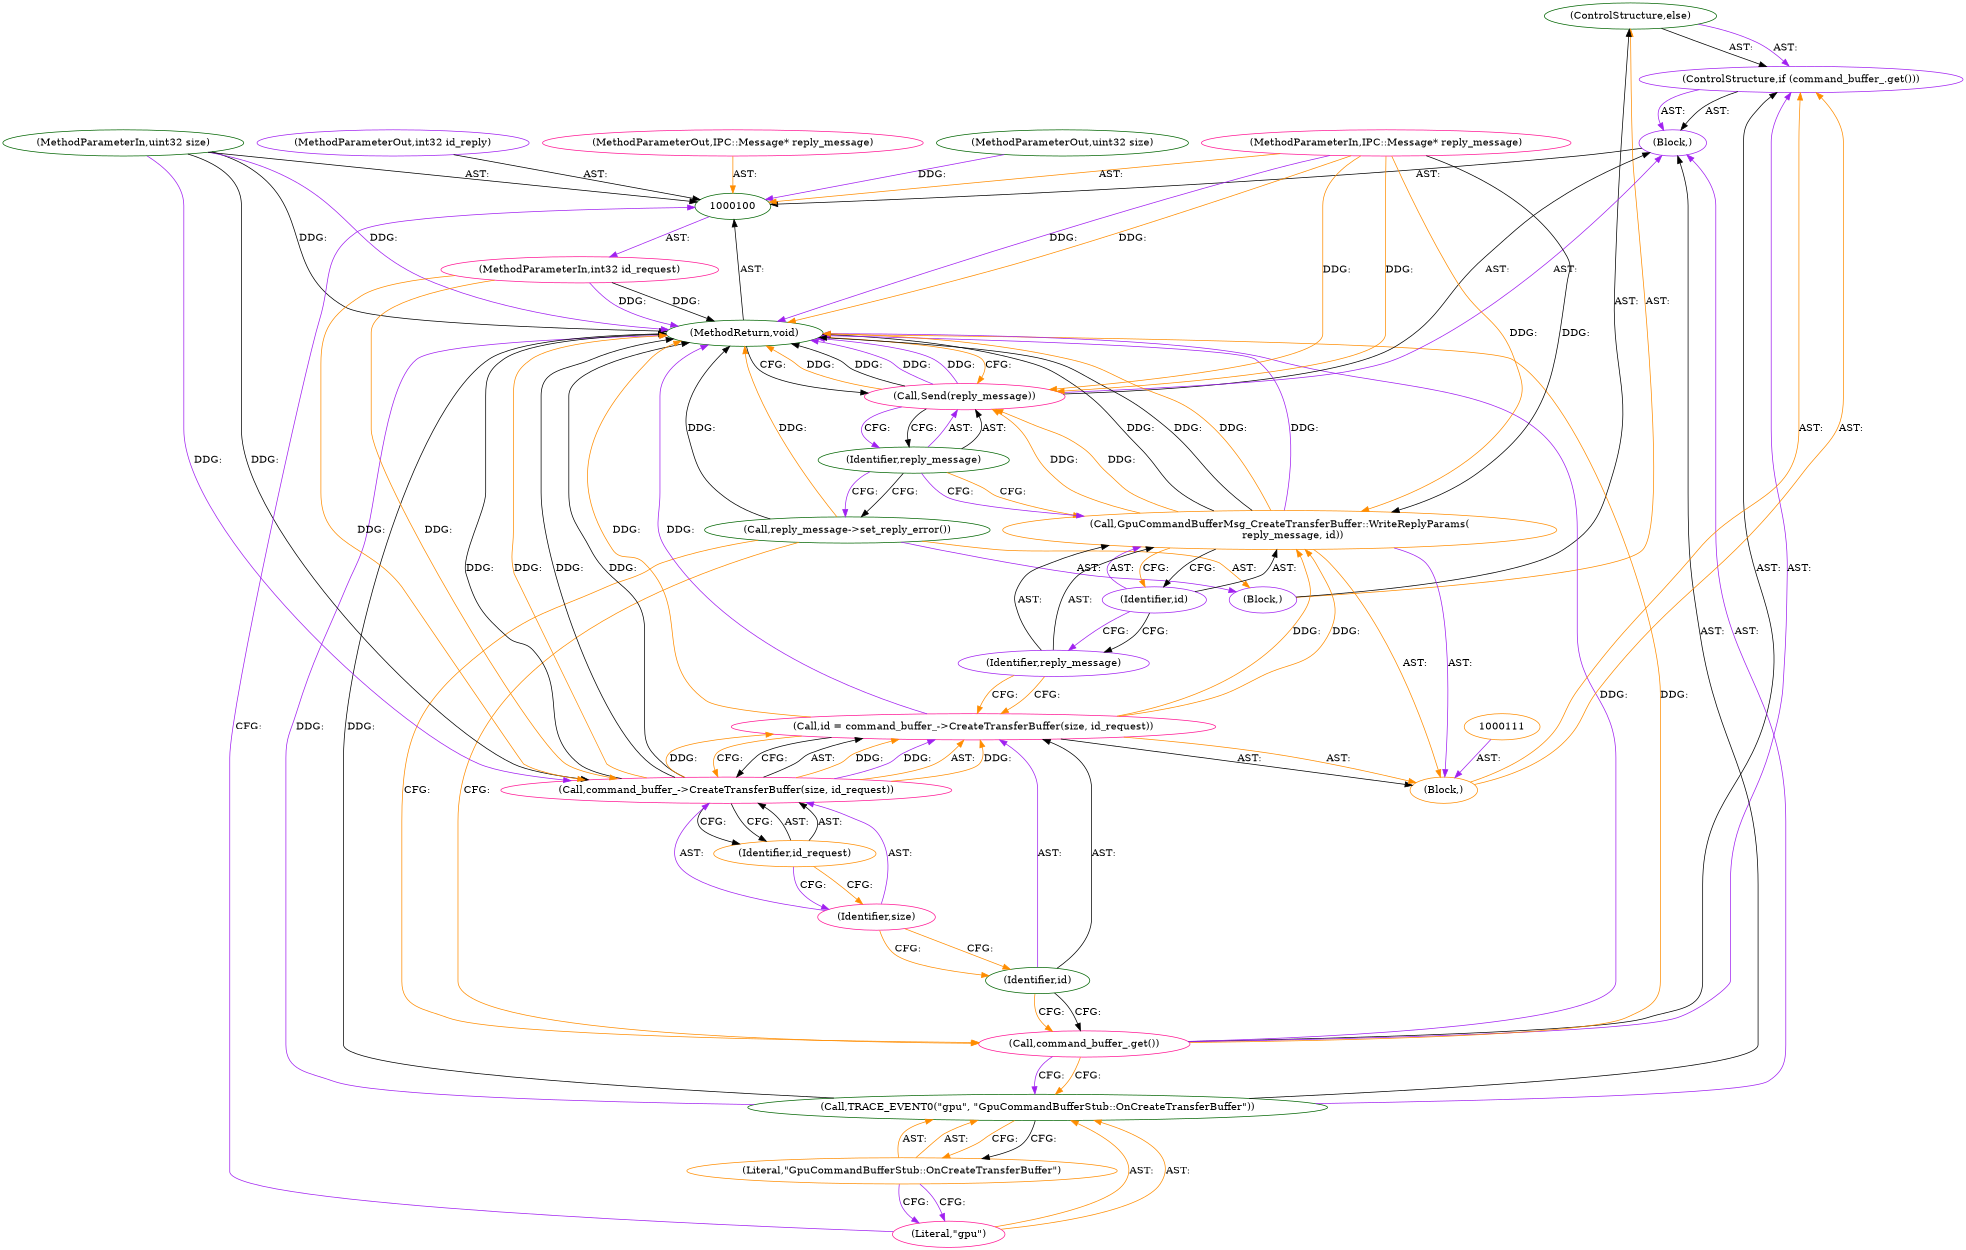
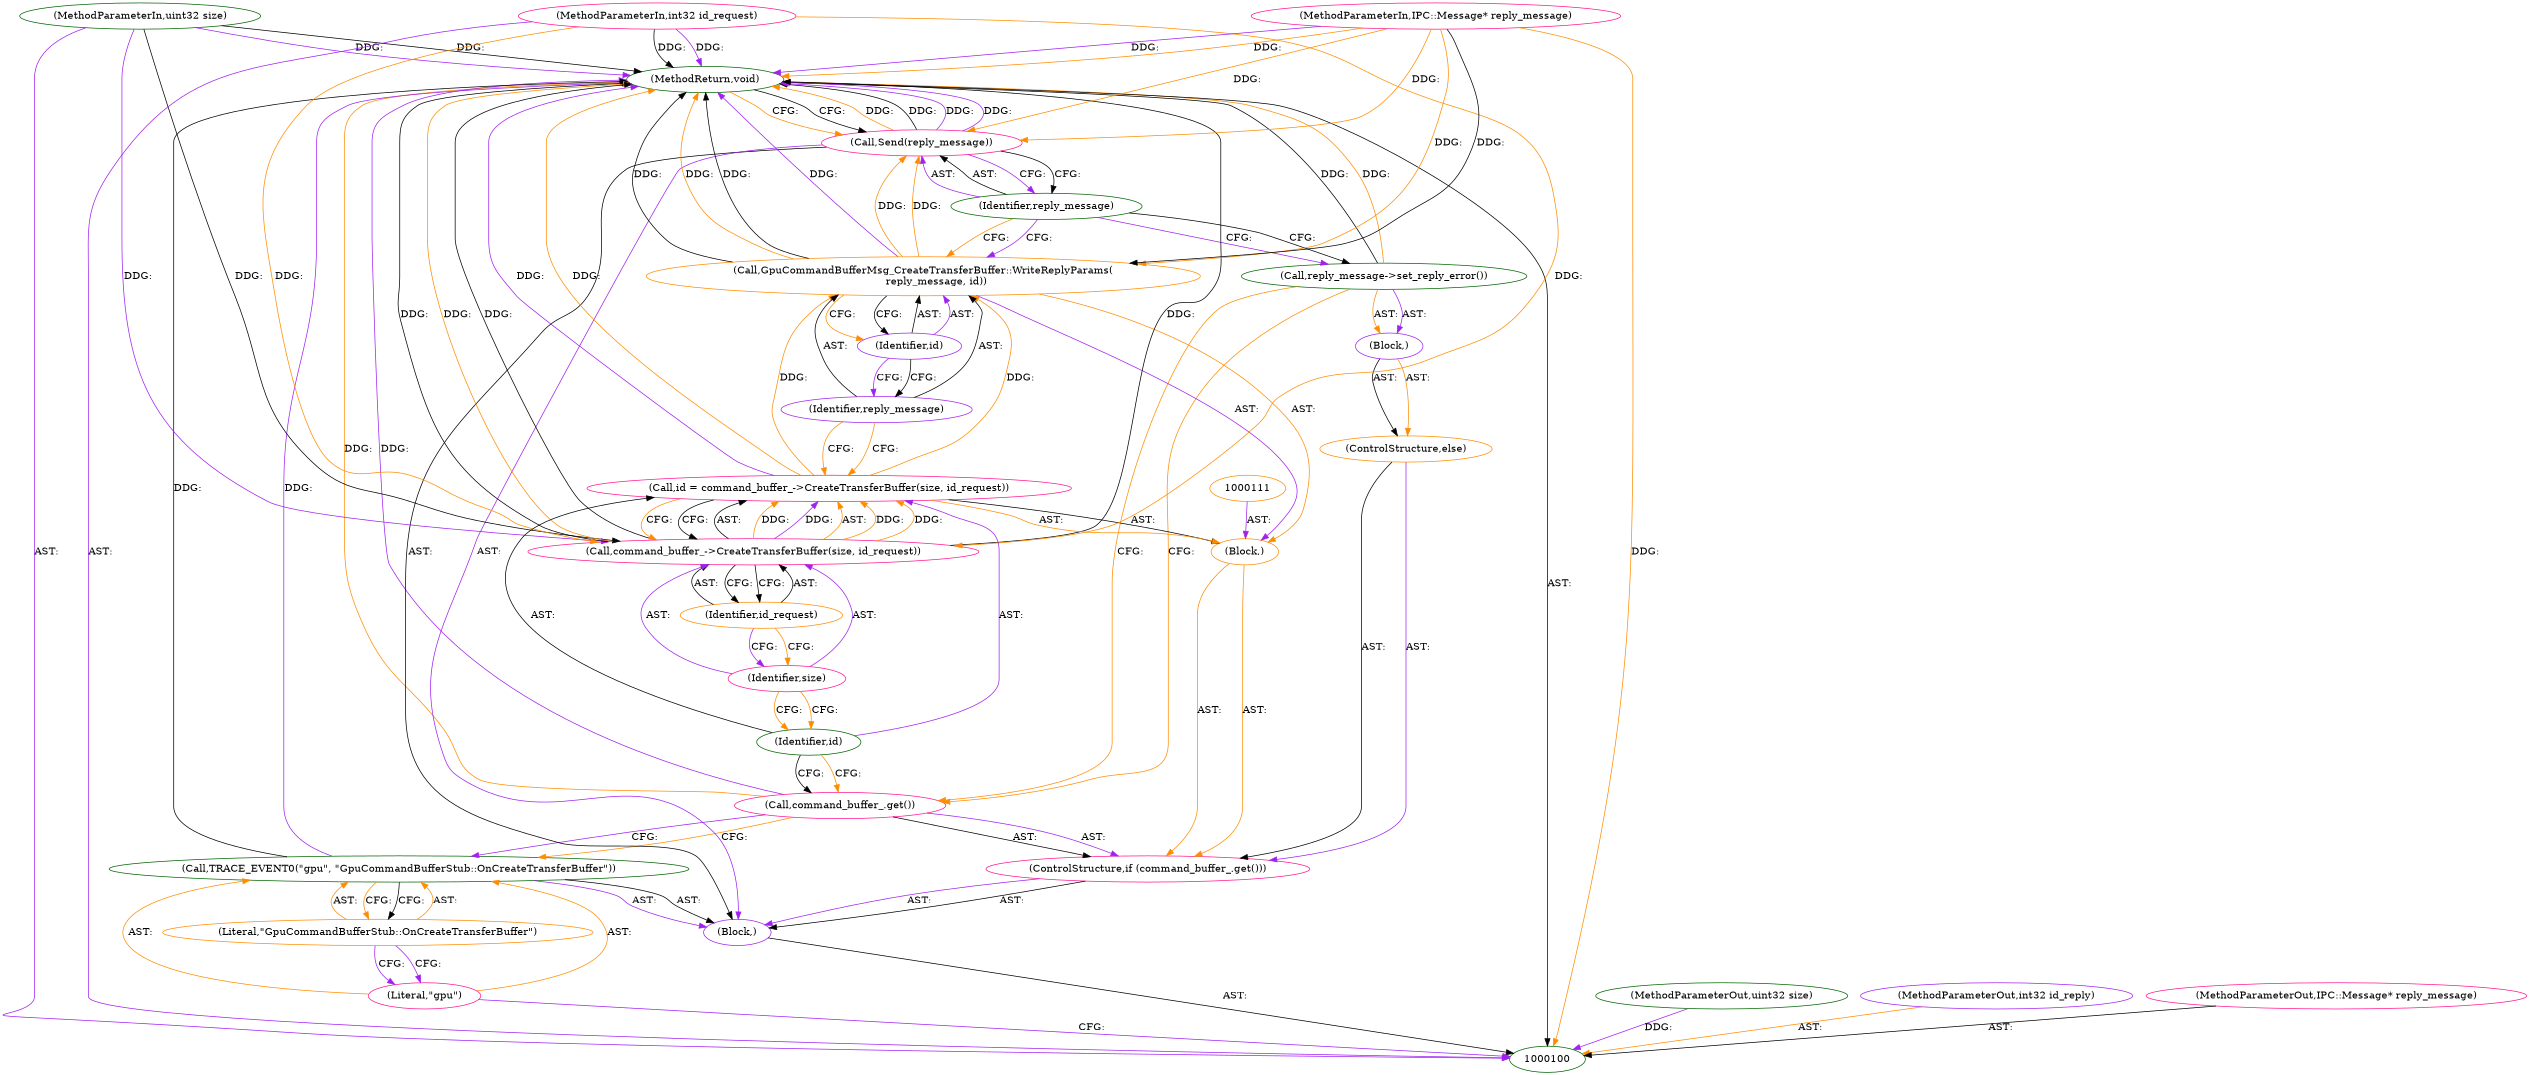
(1630, 16) -> (1406, 449)
(1801, 79) -> (1148, 869)
(733, 171) -> (1904, 1031)
(1113, 175) -> (1647, 552)
(573, 176) -> (1756, 1030)
(449, 177) -> (237, 1029)
(663, 235) -> (148, 1010)
